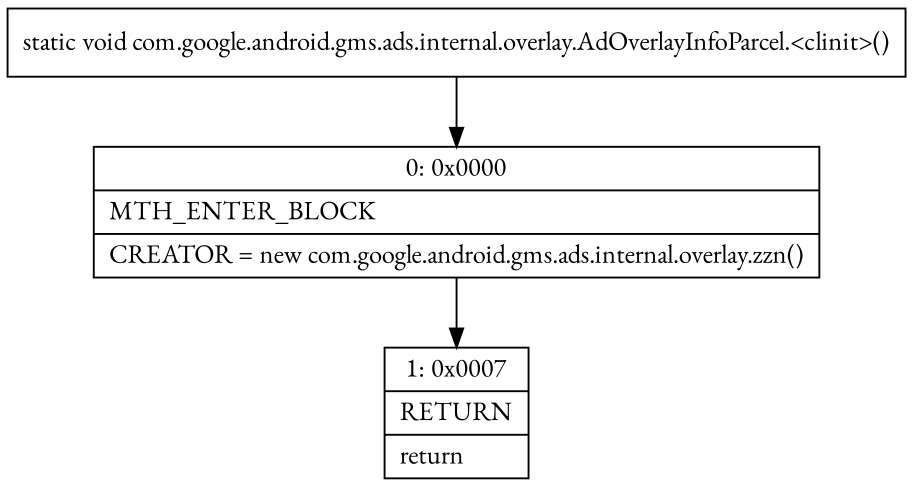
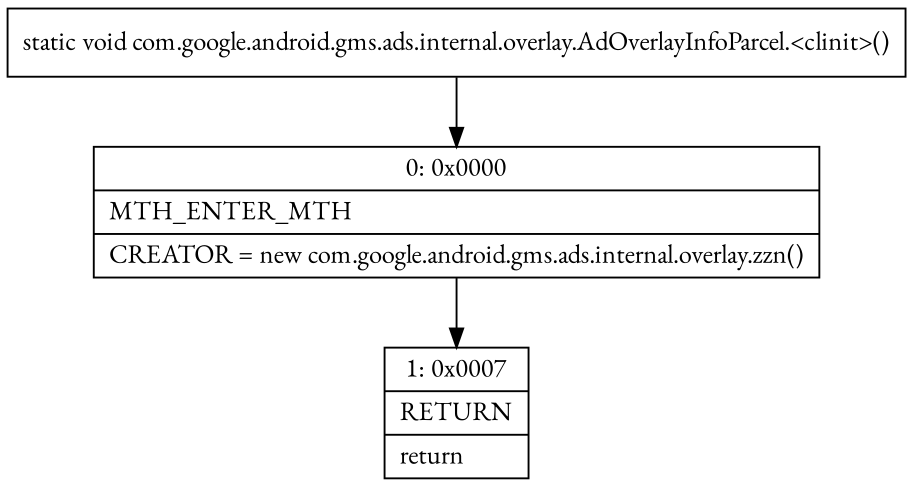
(243, 211) -> (231, 211)
